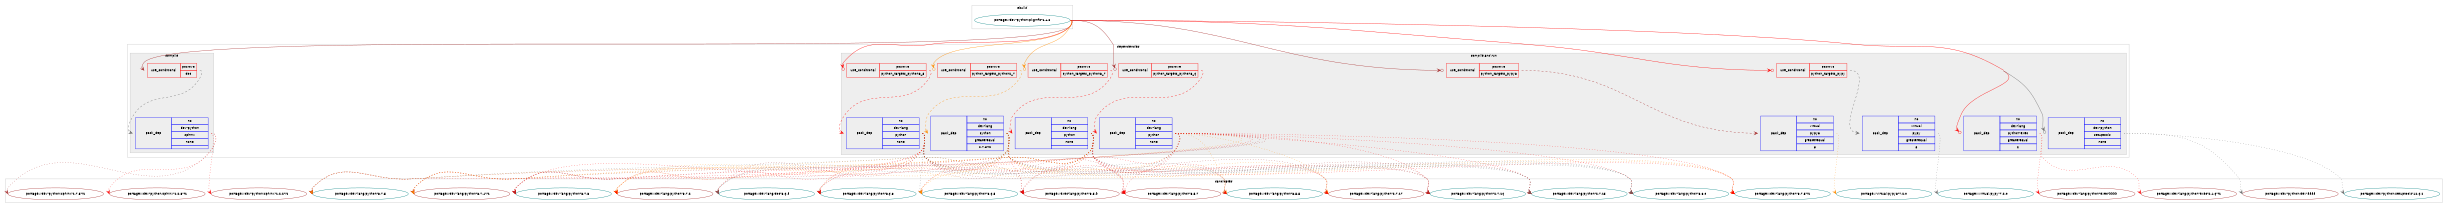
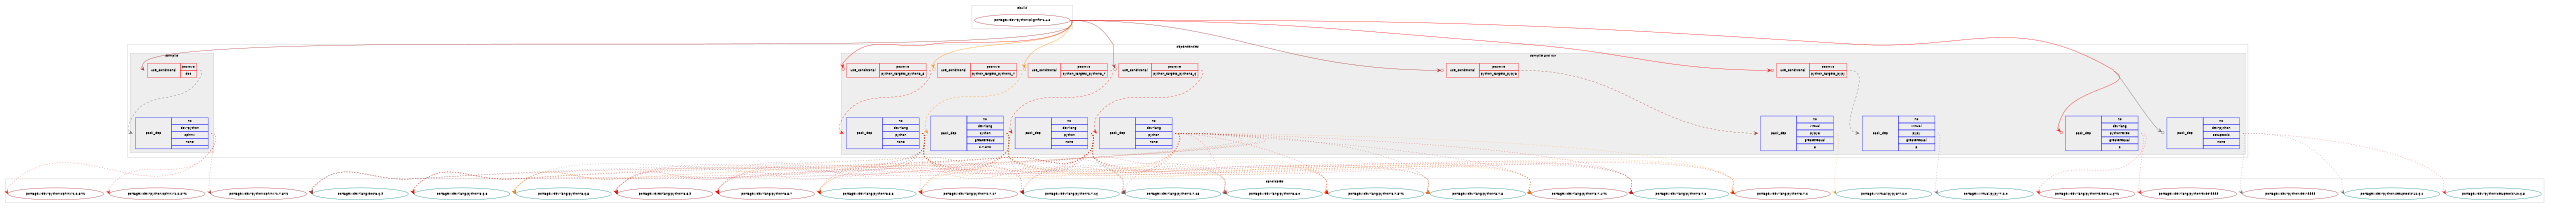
(1022, 20) -> (1022, 20)
none -> (2494, 194)
